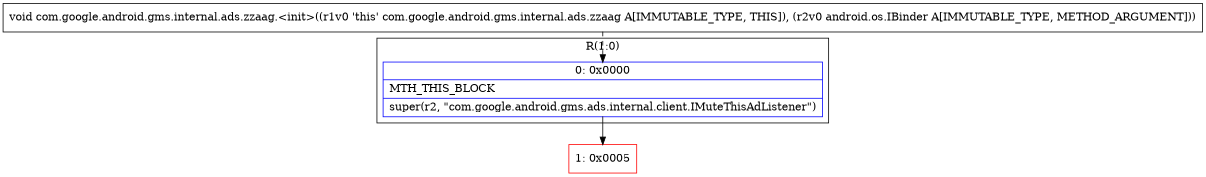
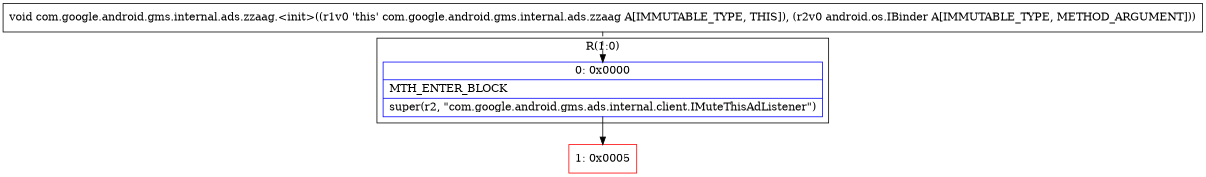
(442, 89) -> (449, 89)
